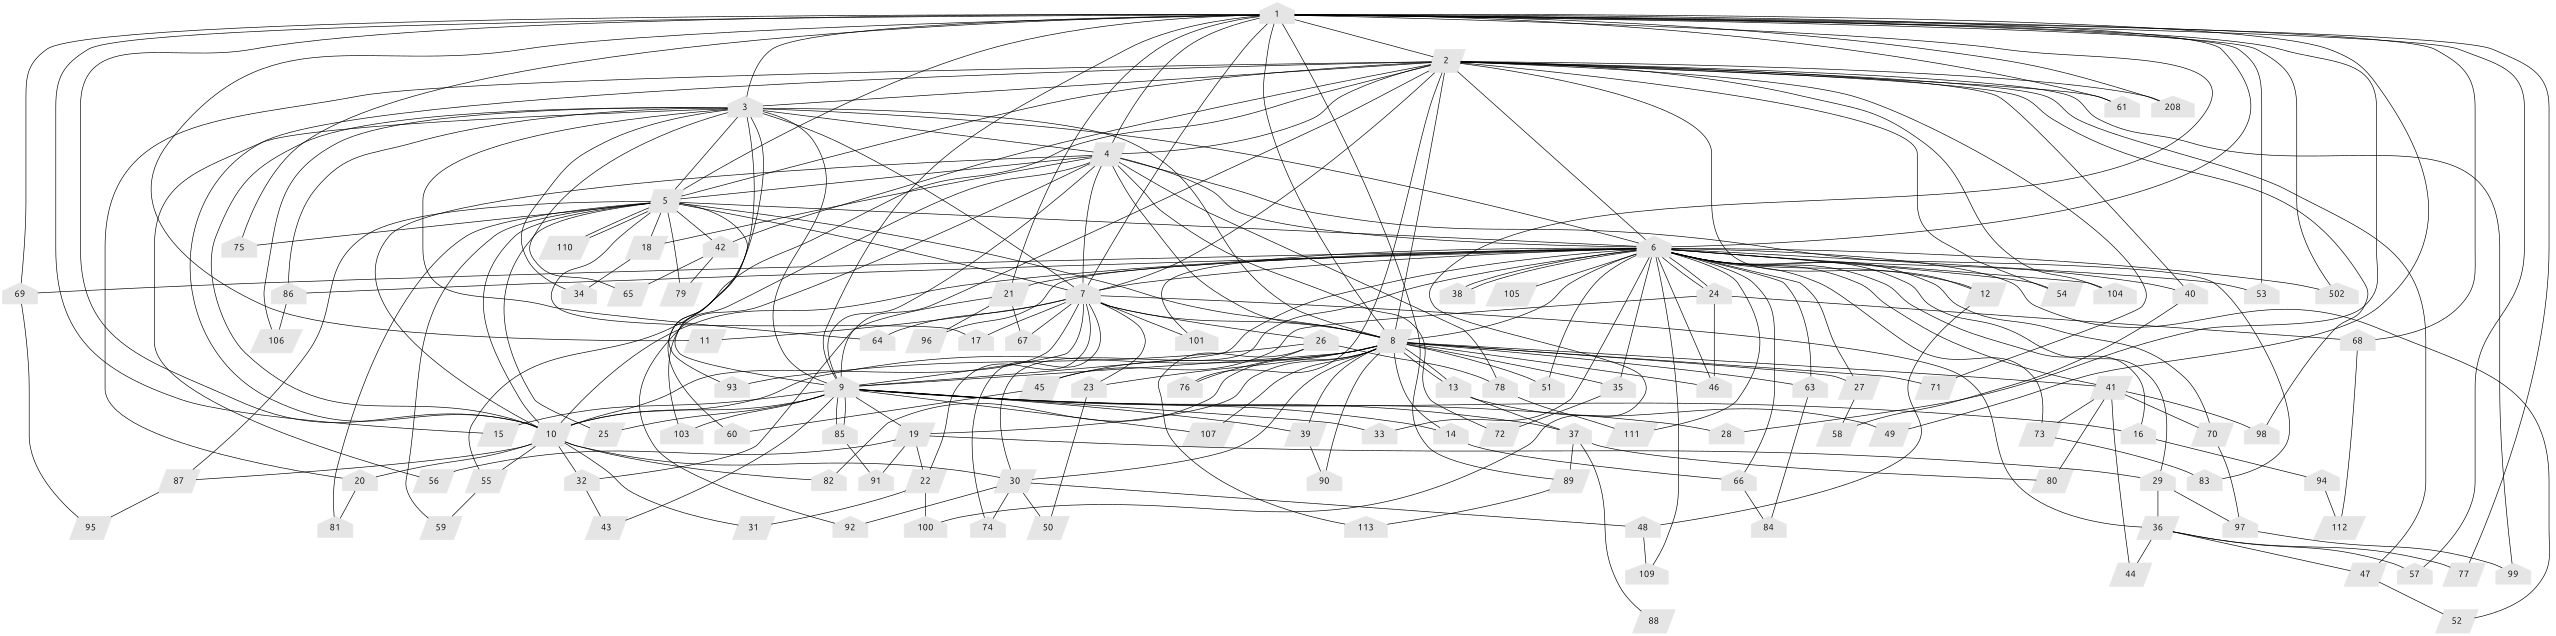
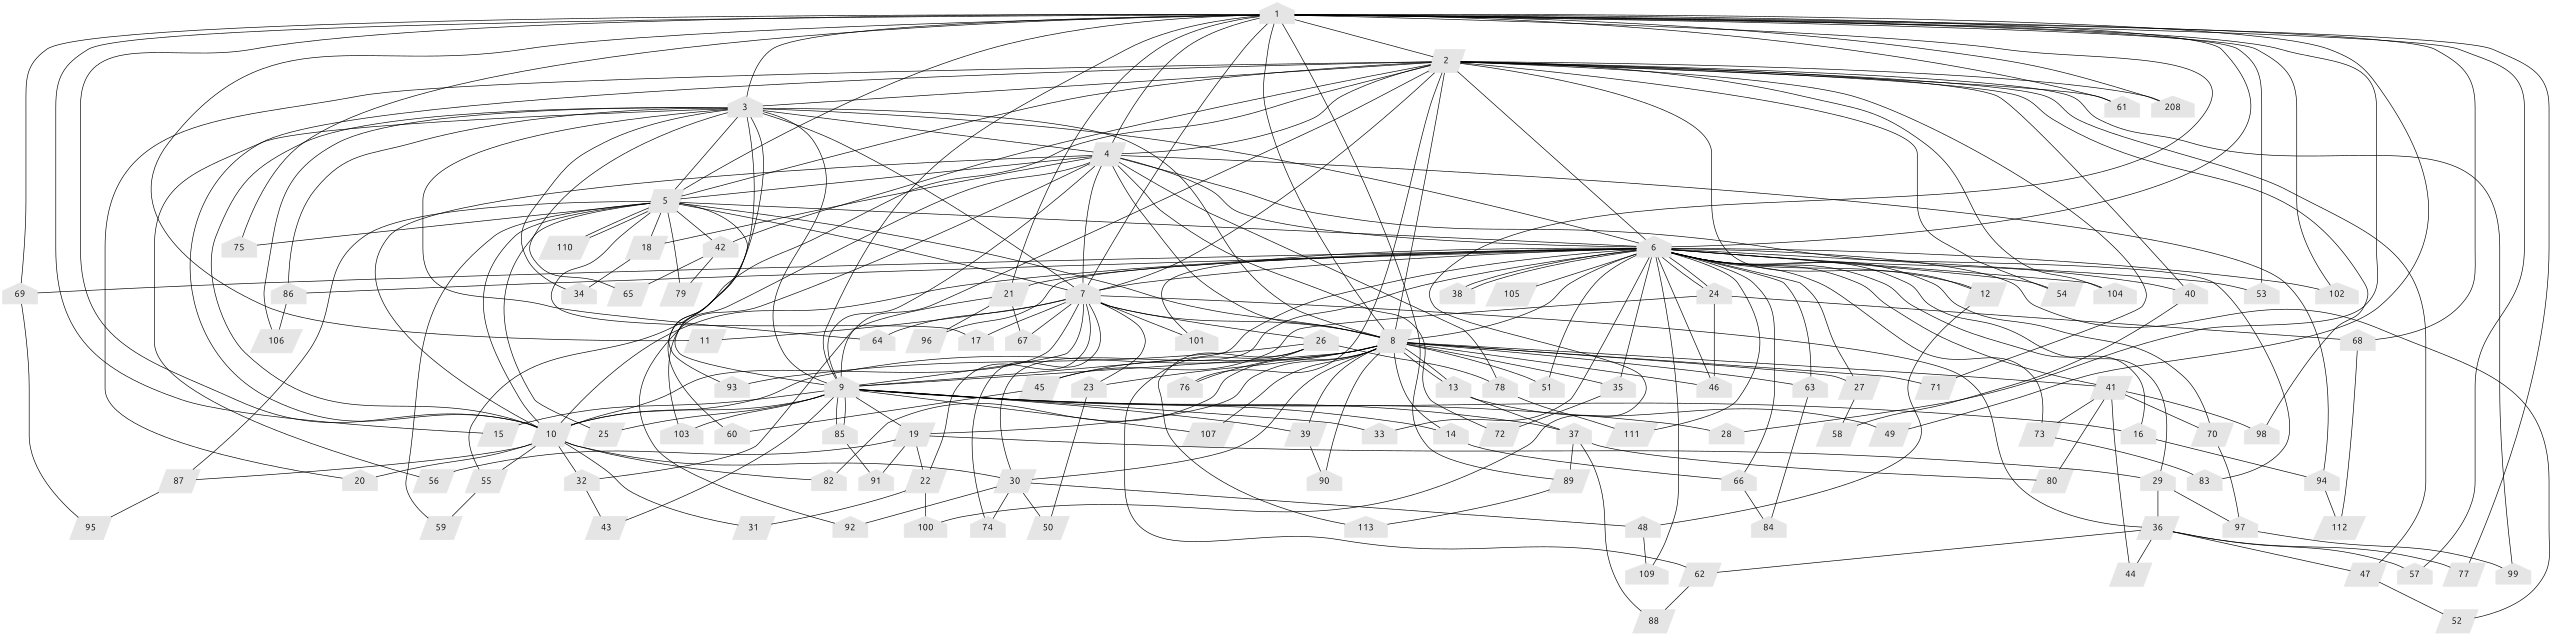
none -> (1772, 195)
(2337, 294) -> (2337, 294)
(335, 528) -> none
none -> (1700, 575)
